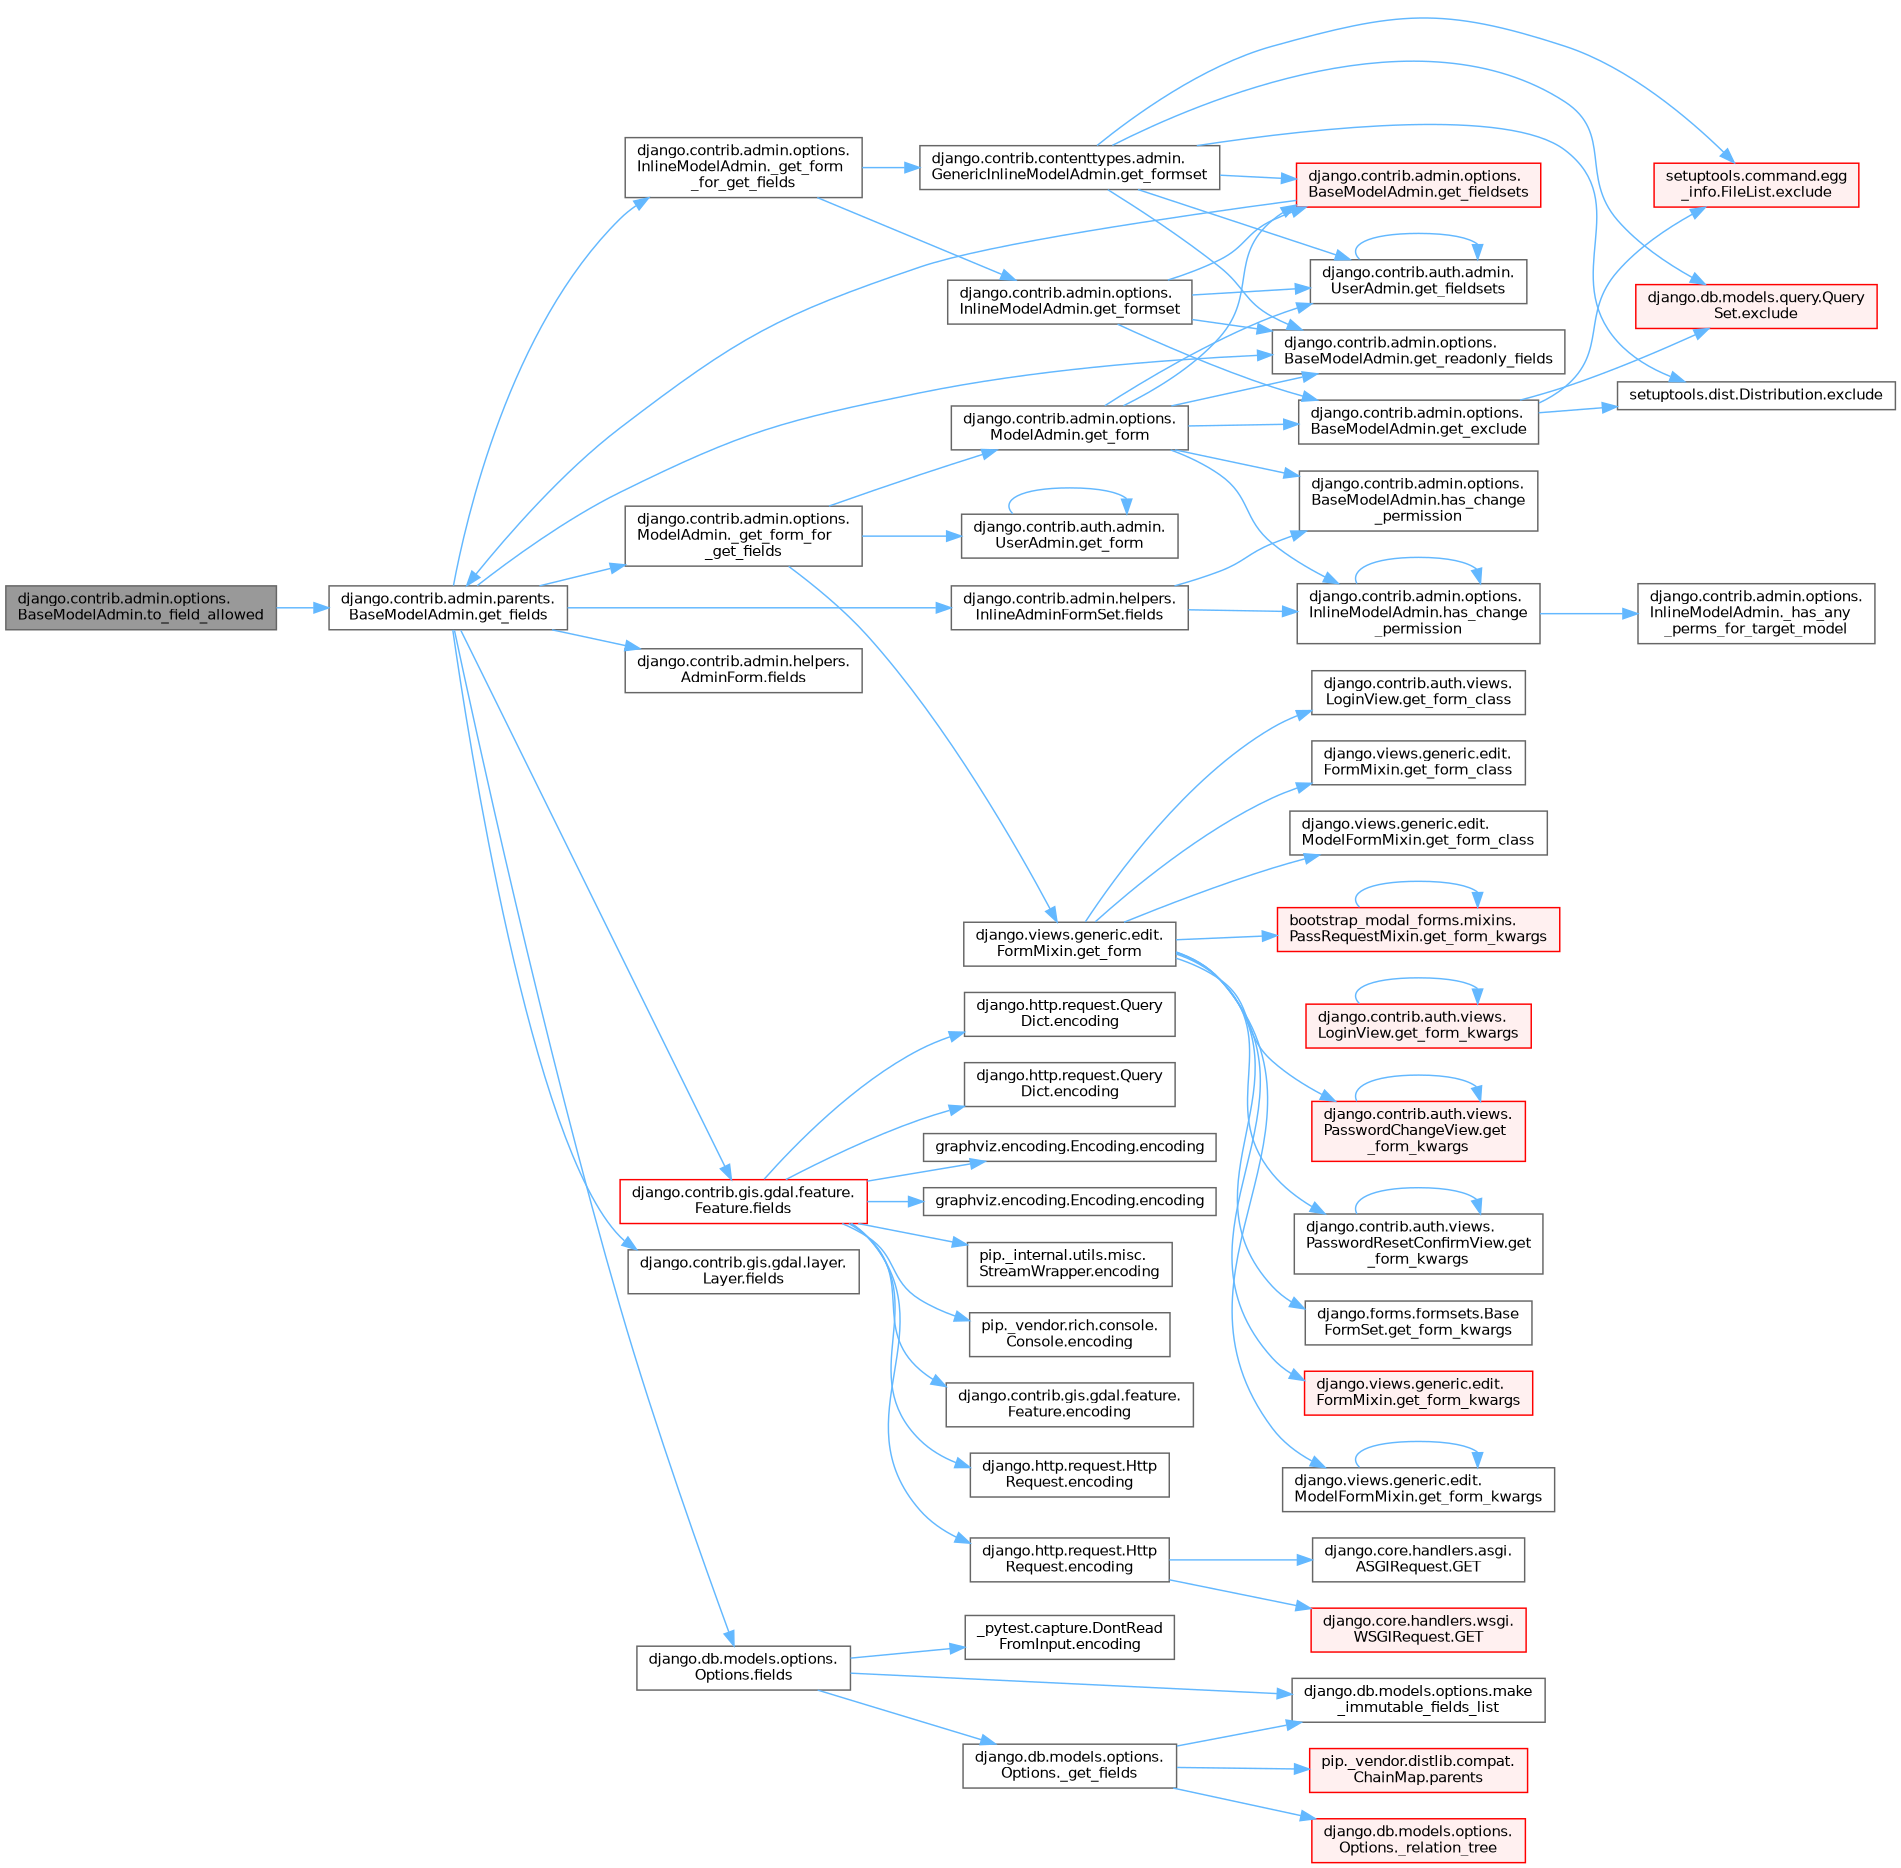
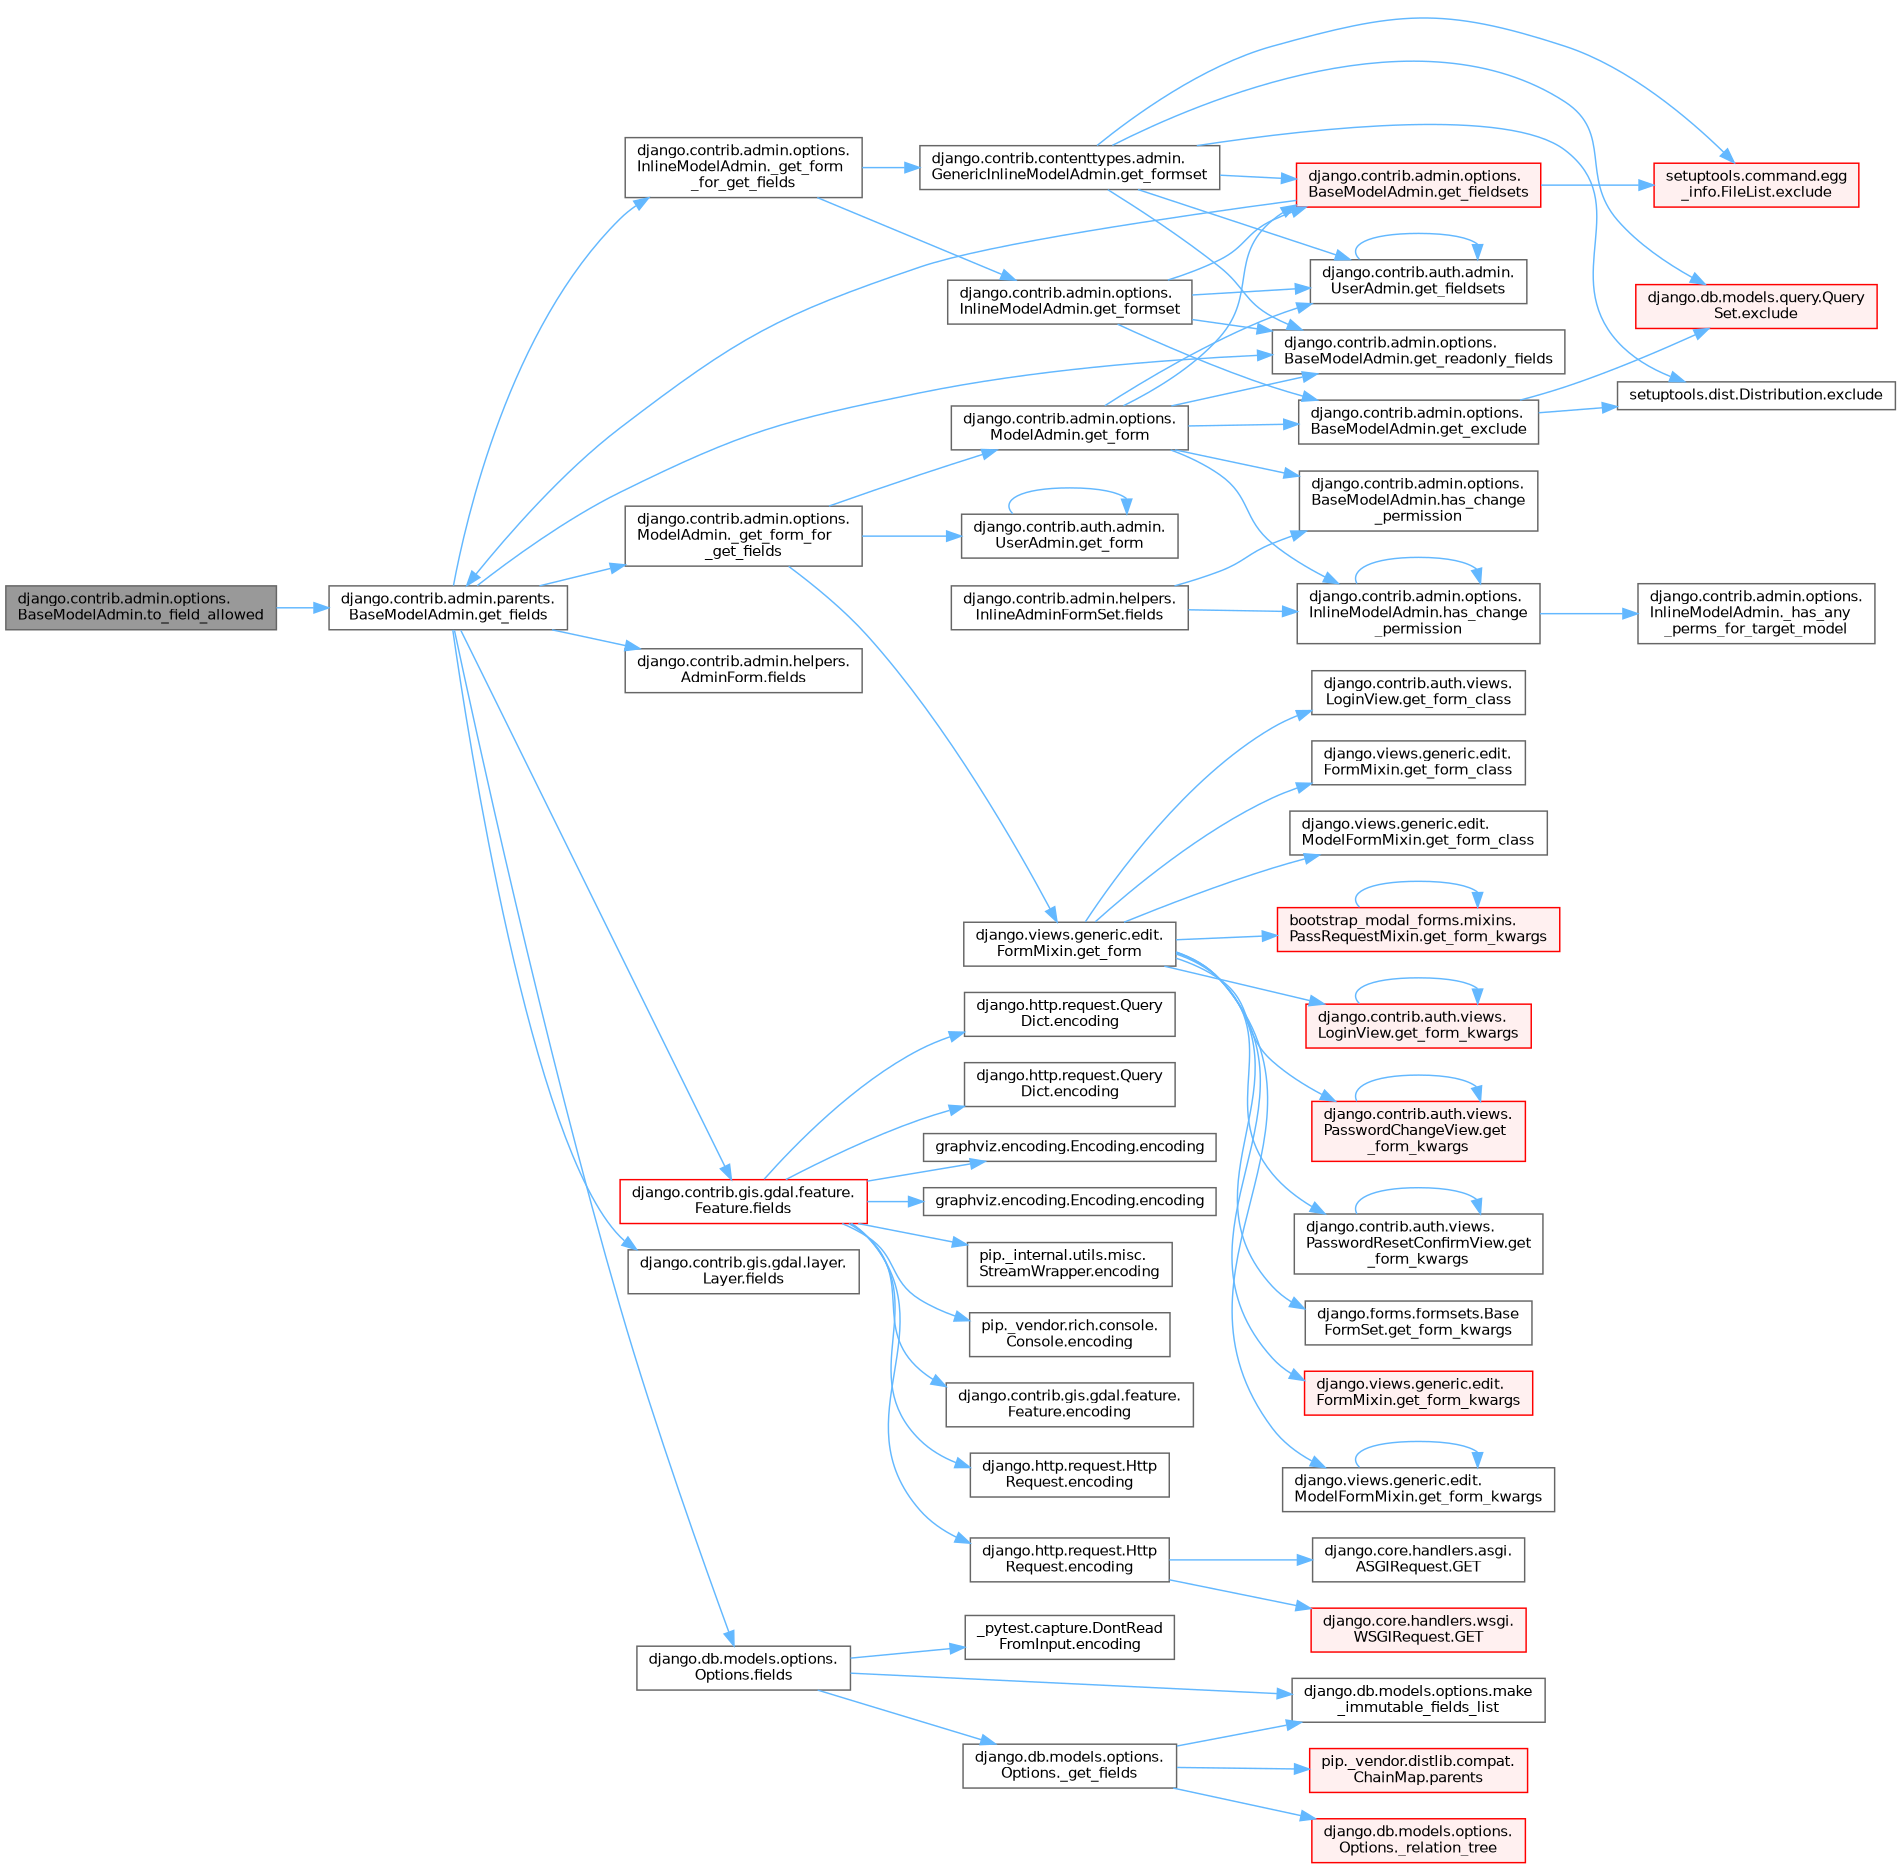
(1606, 288) -> (1580, 185)
(752, 608) -> none
none -> (1241, 984)
